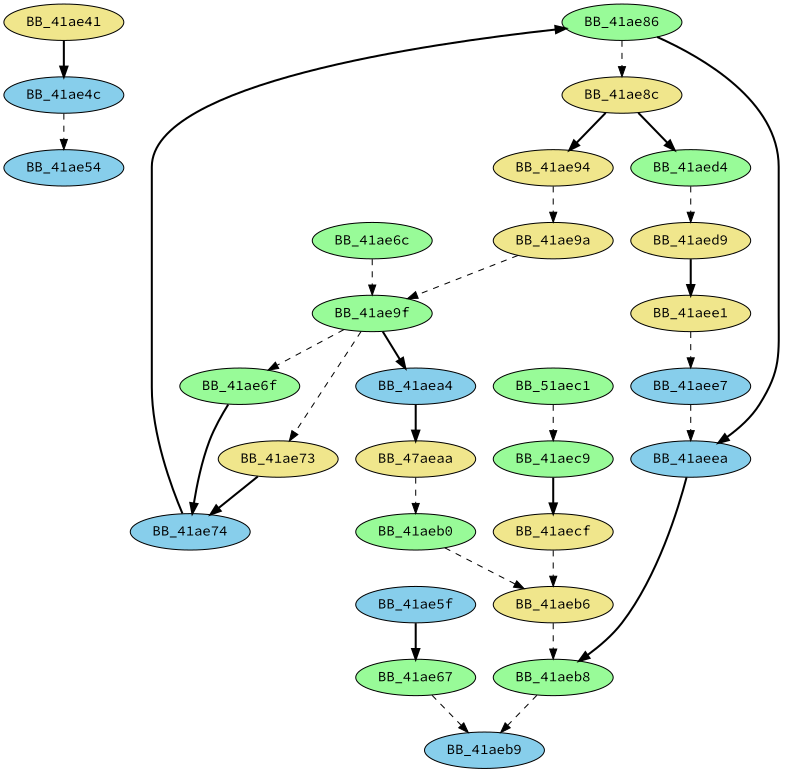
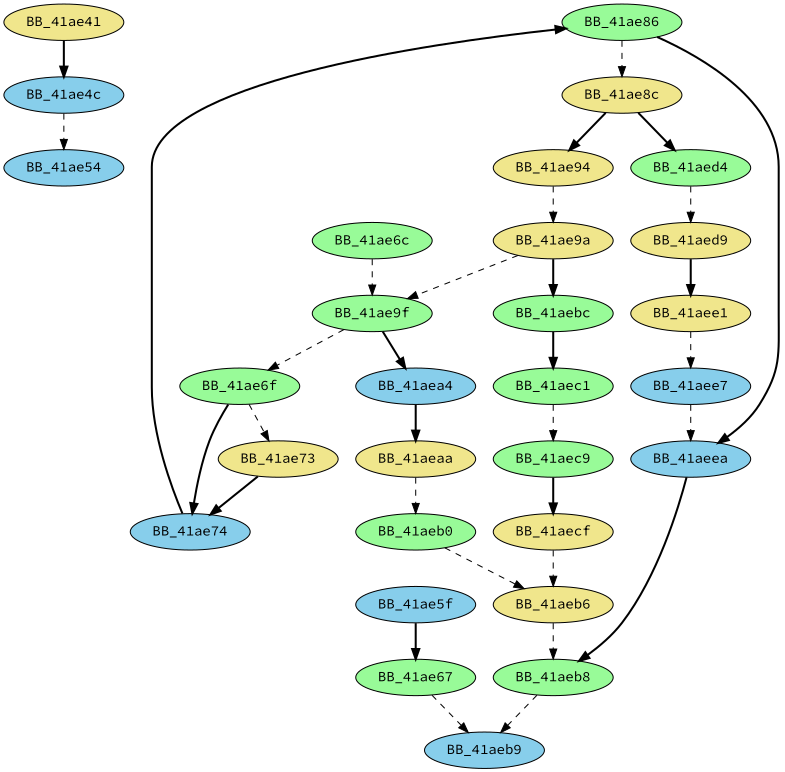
none -> (553, 313)
(328, 382) -> (257, 418)
(553, 386) -> (553, 386)
(416, 459) -> (416, 459)
